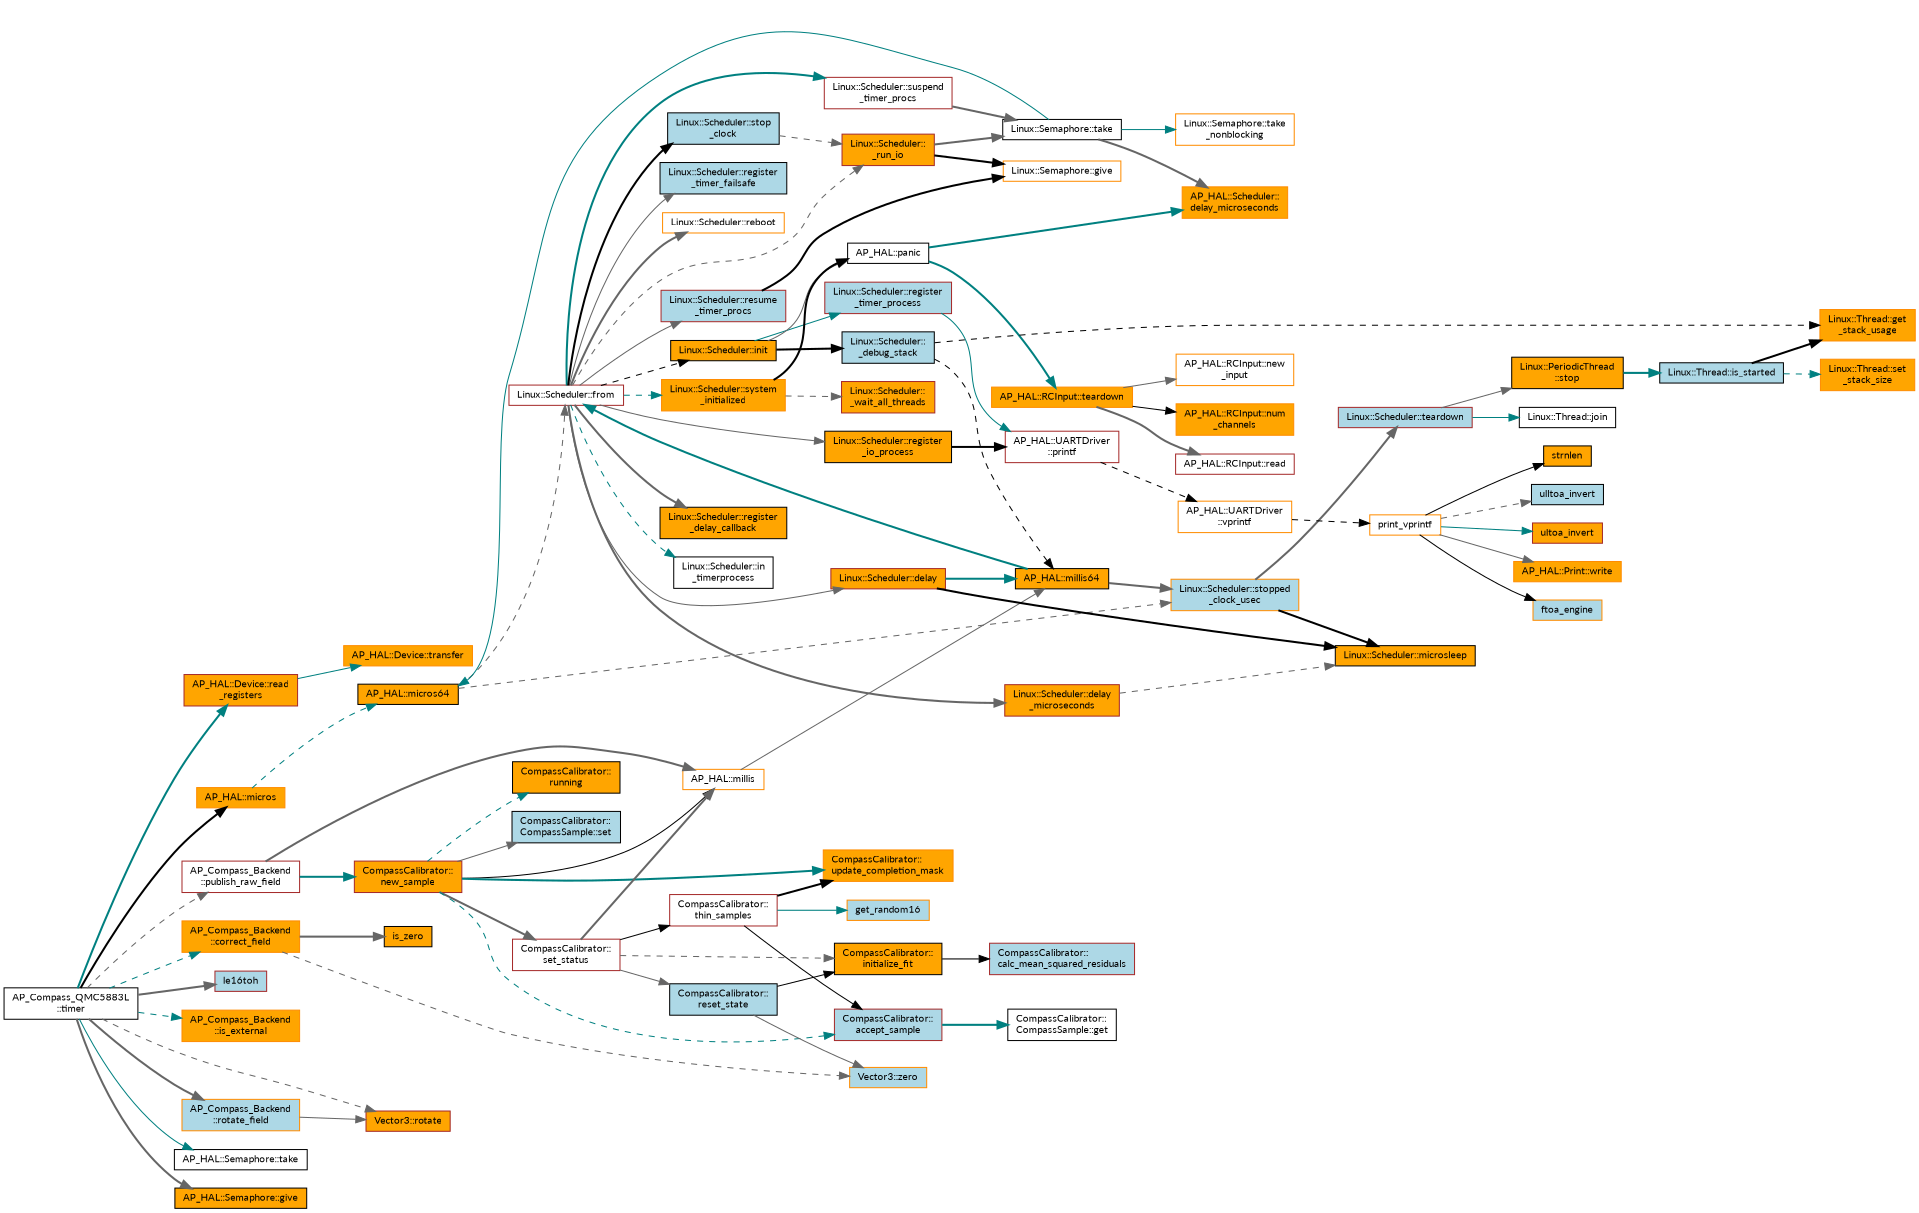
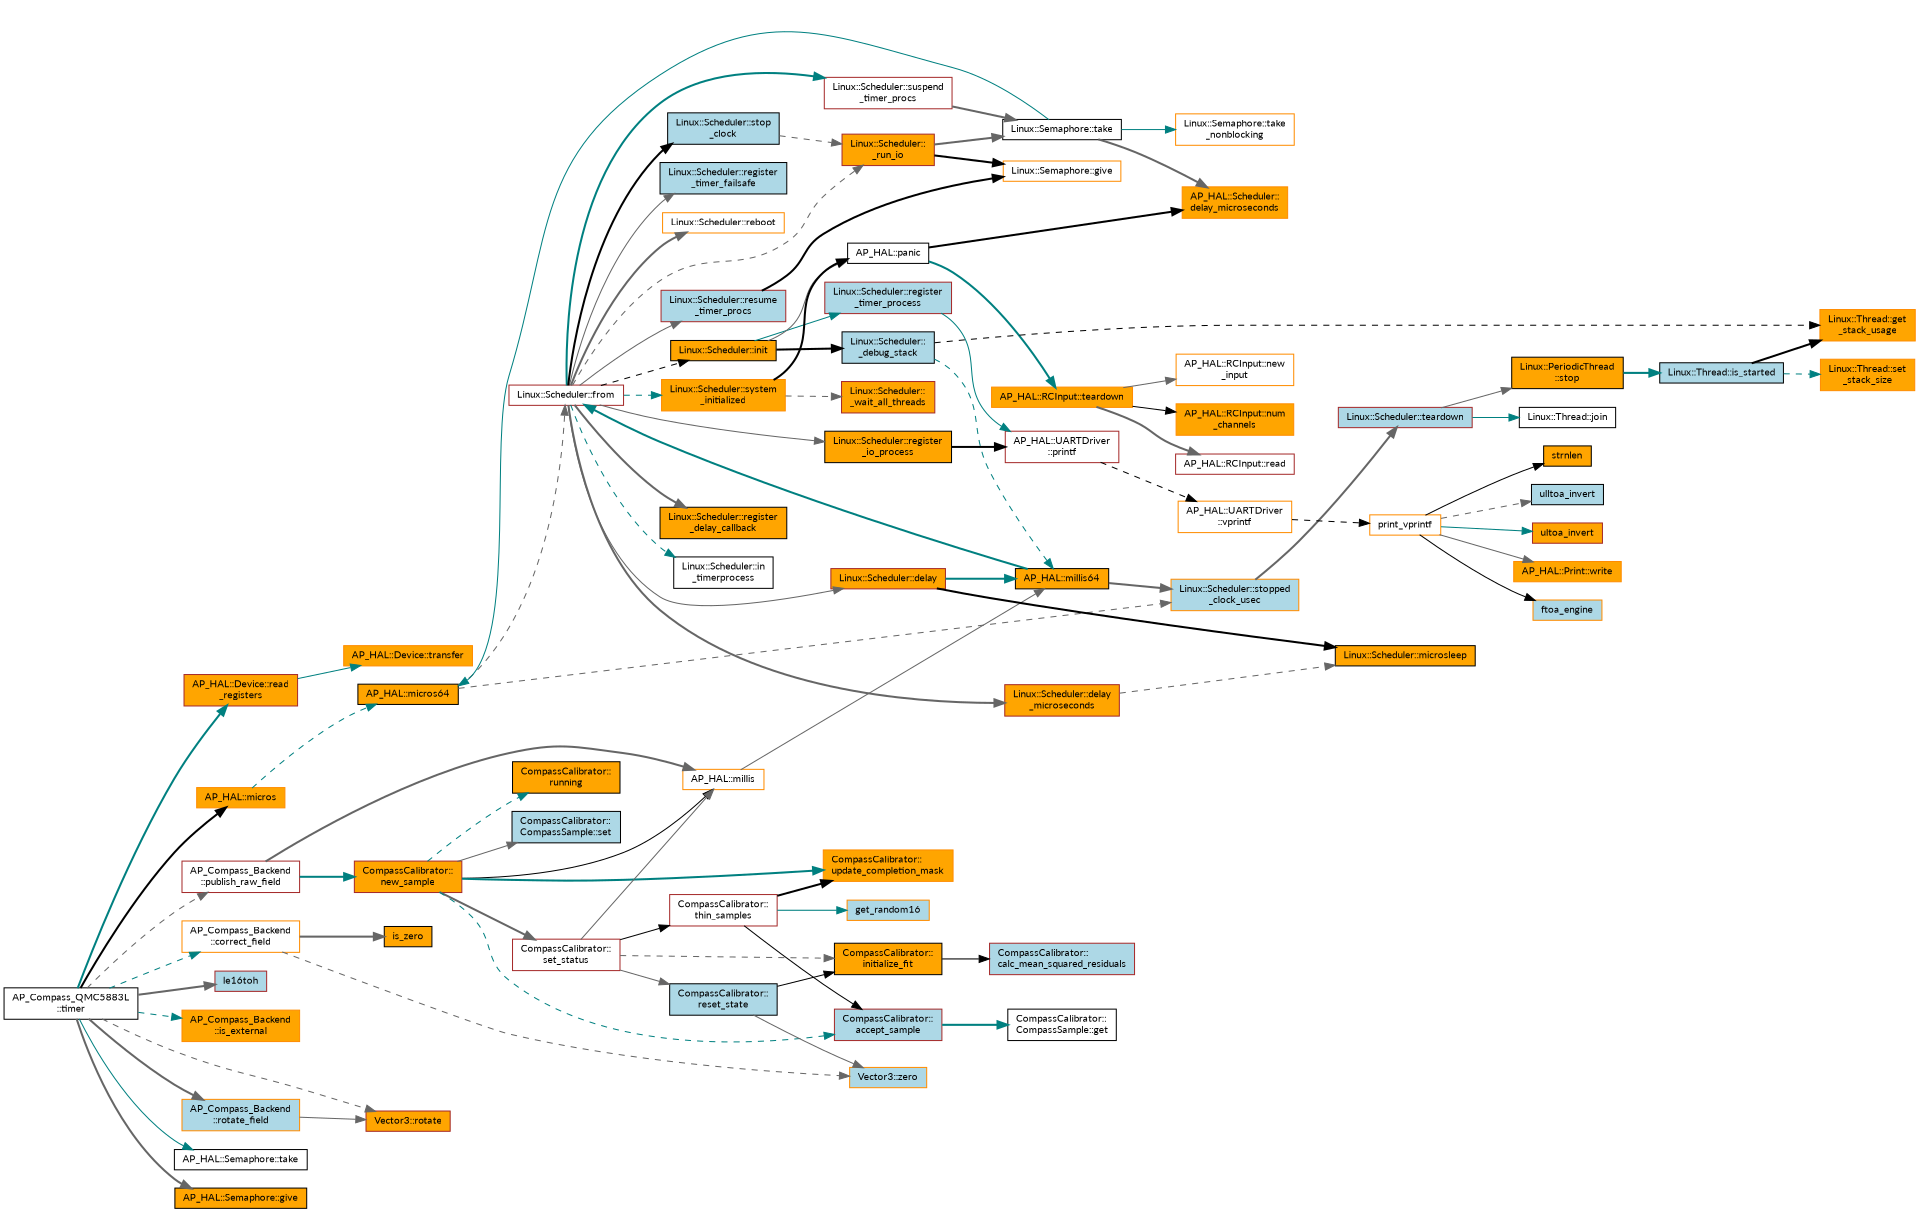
(1050, 230) -> (1050, 230)
(985, 460) -> (985, 460)
(1323, 626) -> none
(644, 868) -> (644, 868)
(241, 937) -> (241, 937)
